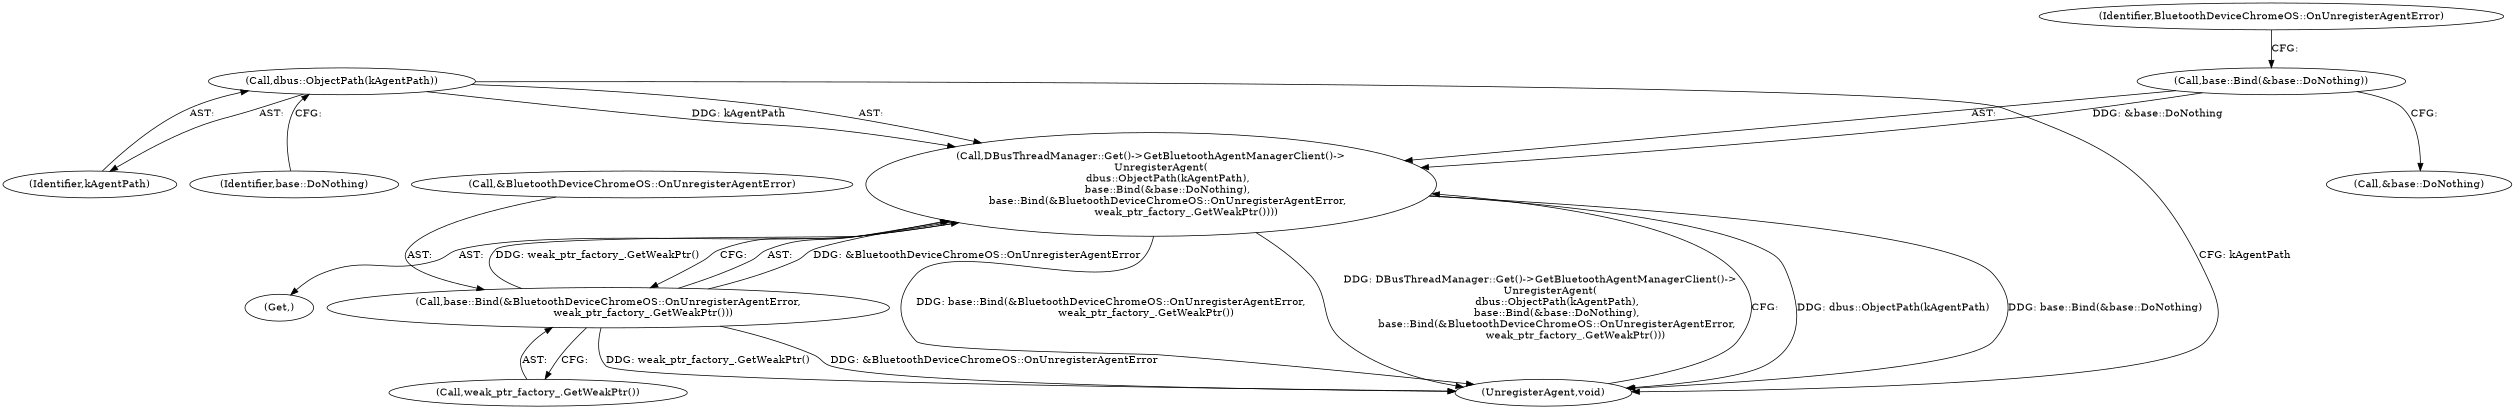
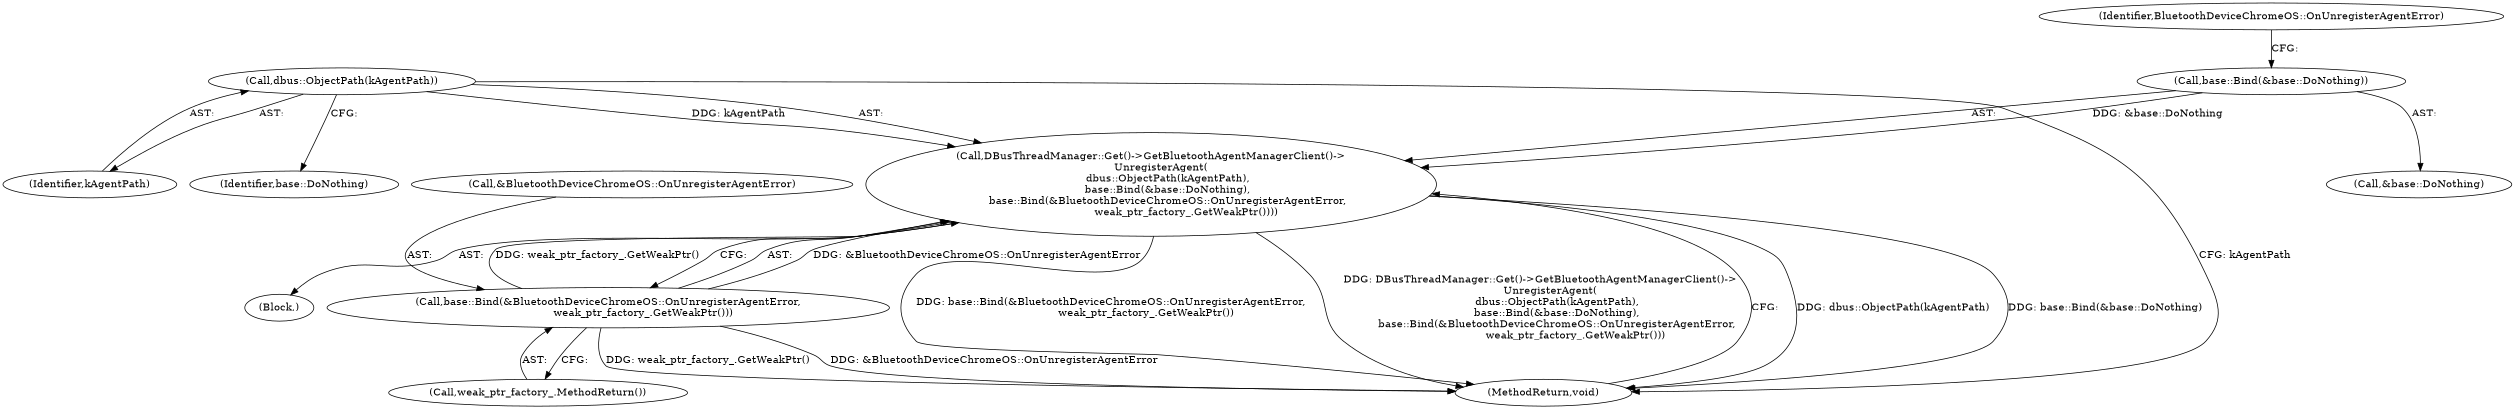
(2426, 114) -> (2426, 114)
(288, 133) -> (321, 130)
(279, 308) -> (279, 308)
(538, 393) -> (538, 393)
(1544, 393) -> (1544, 393)
